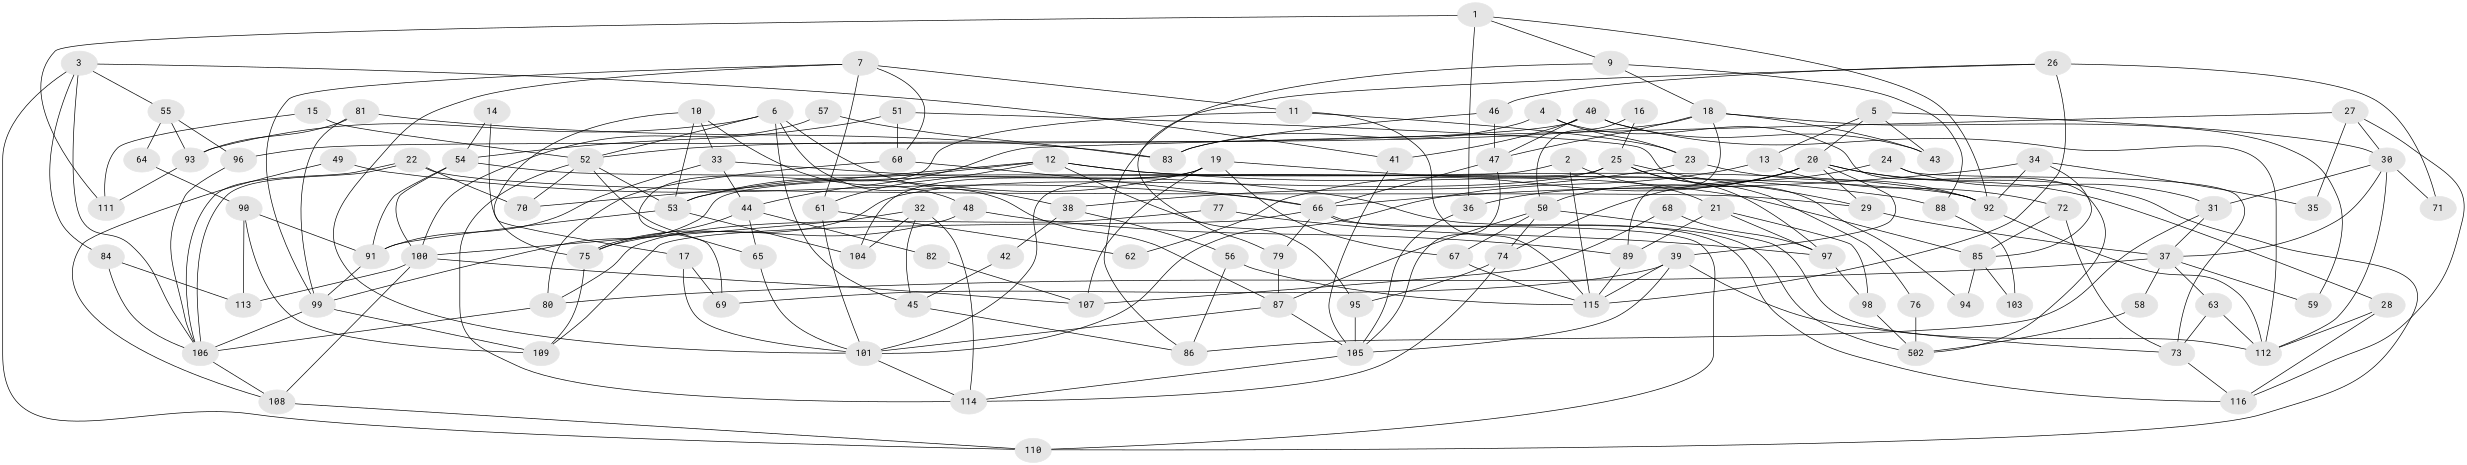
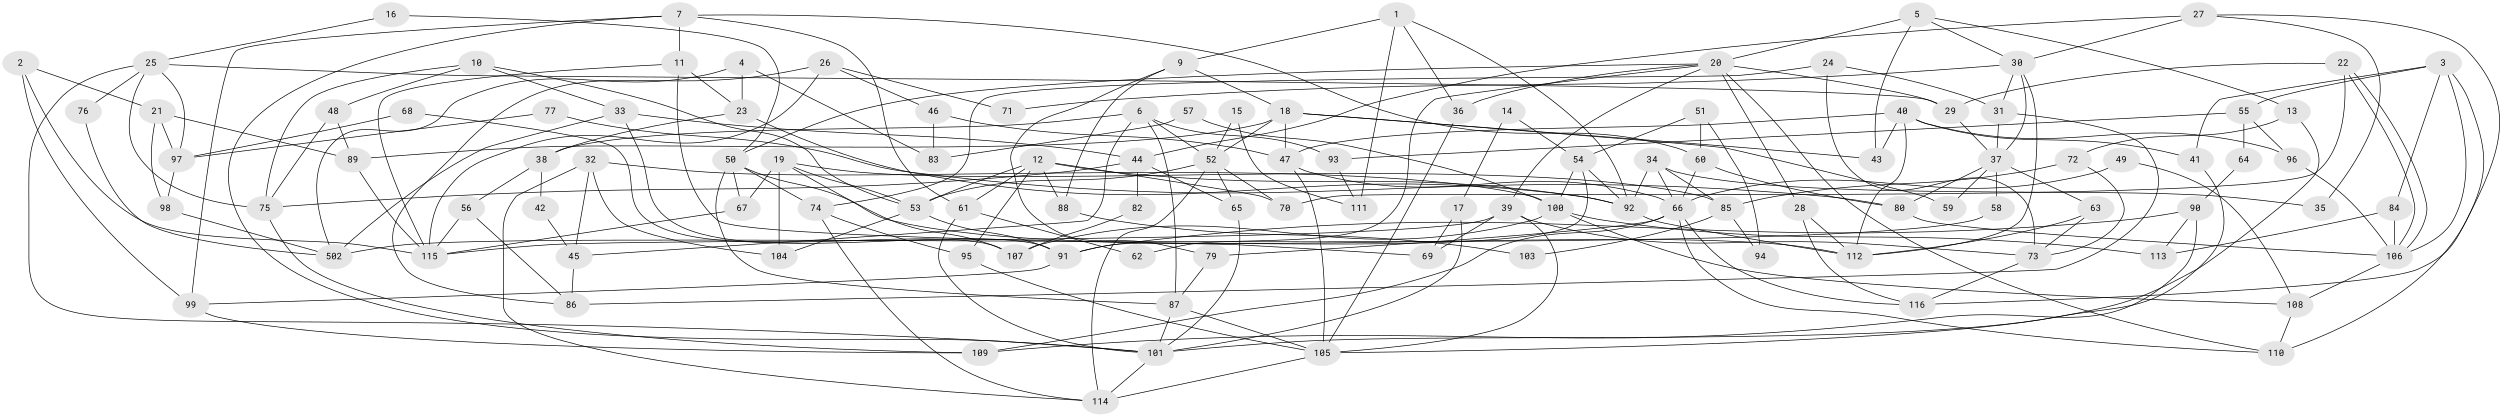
(361, 112) -> none
(259, 329) -> none
